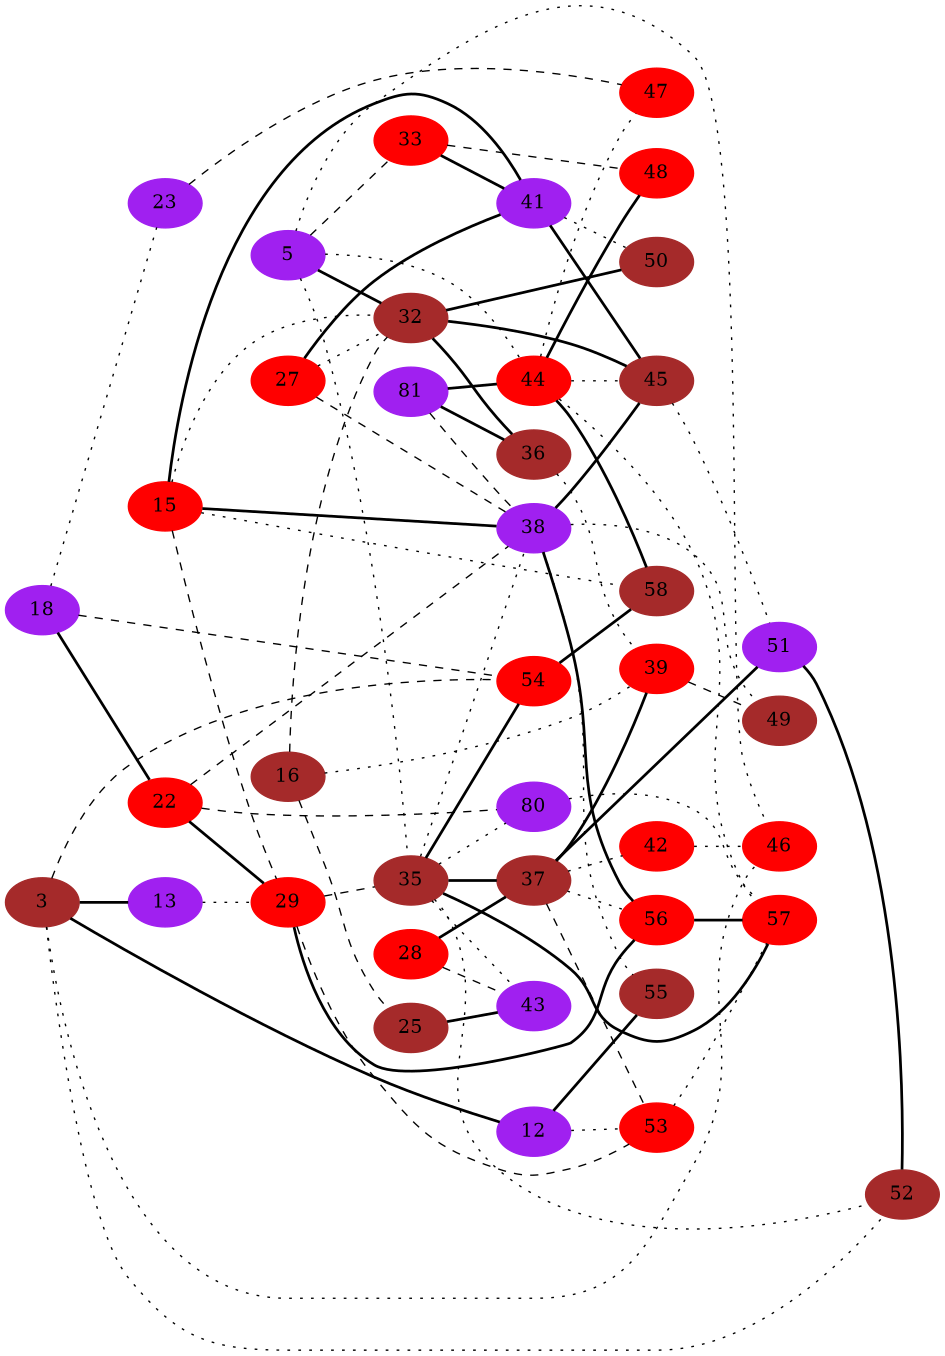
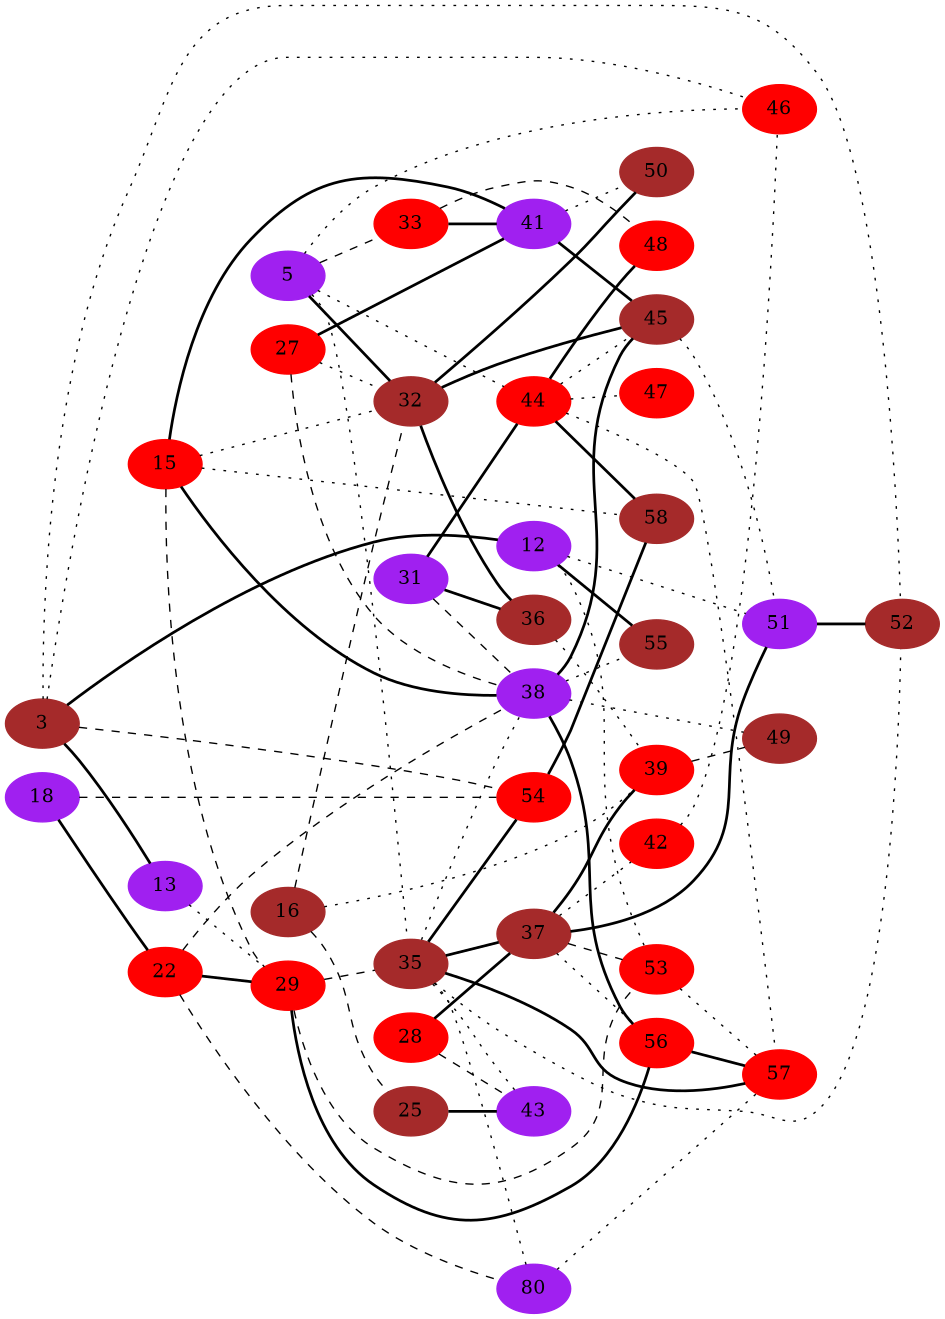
(165, 203) -> none
(411, 392) -> (411, 579)
none -> (657, 585)
